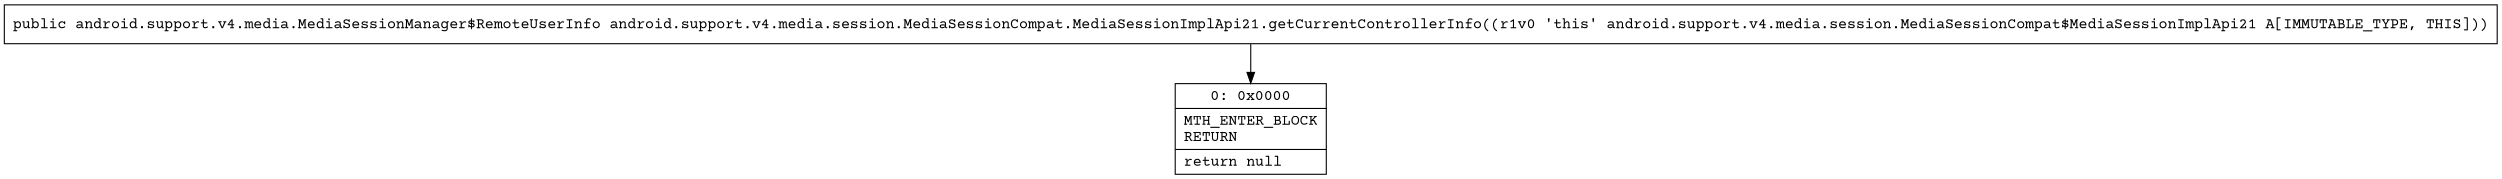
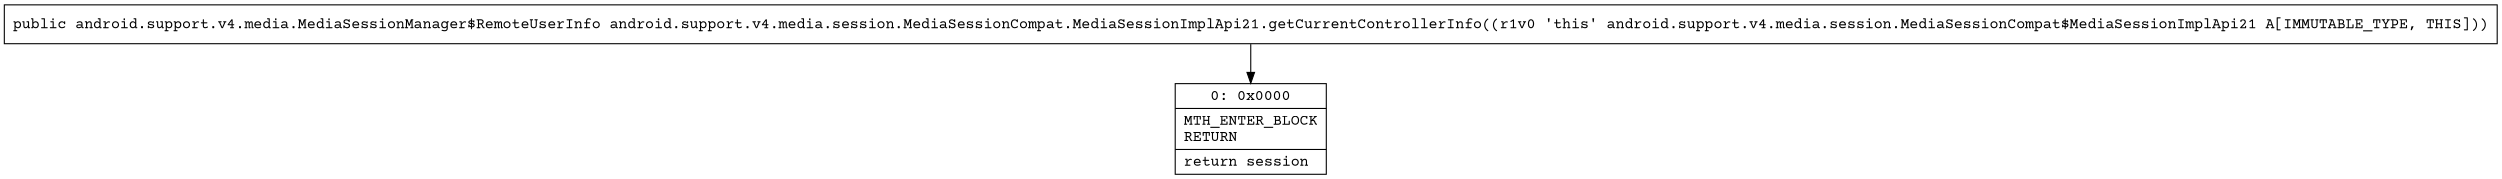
(1233, 161) -> (1246, 161)
